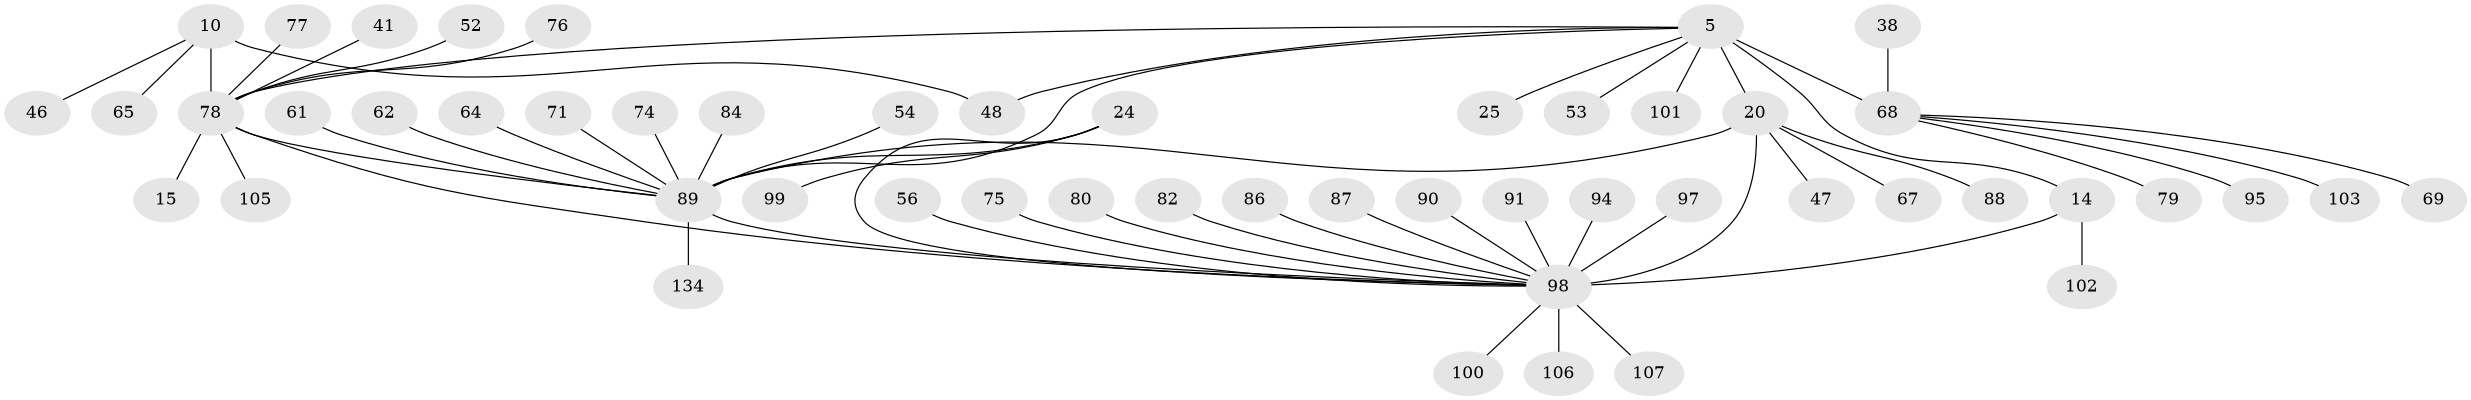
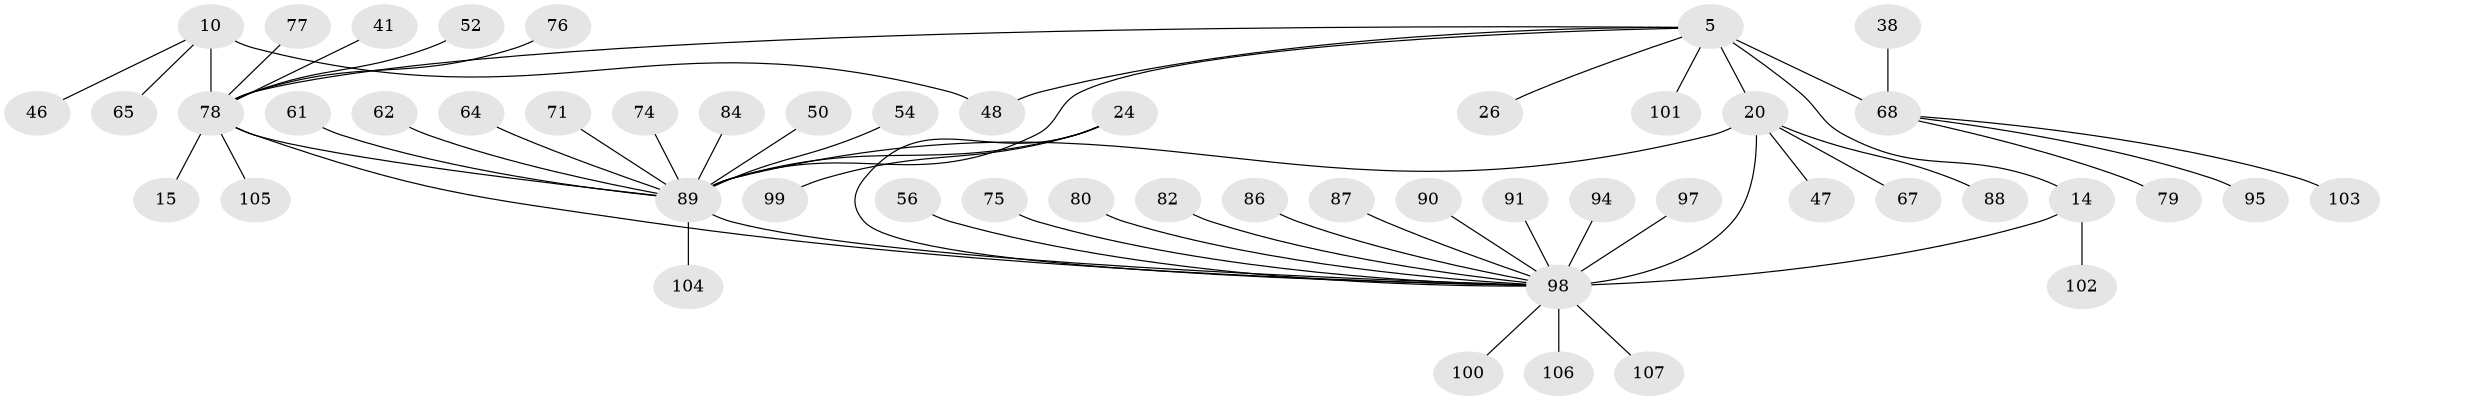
none -> (819, 113)
(1490, 113) -> (1490, 113)
(1577, 113) -> none
(2434, 200) -> none
(688, 287) -> (688, 287)
